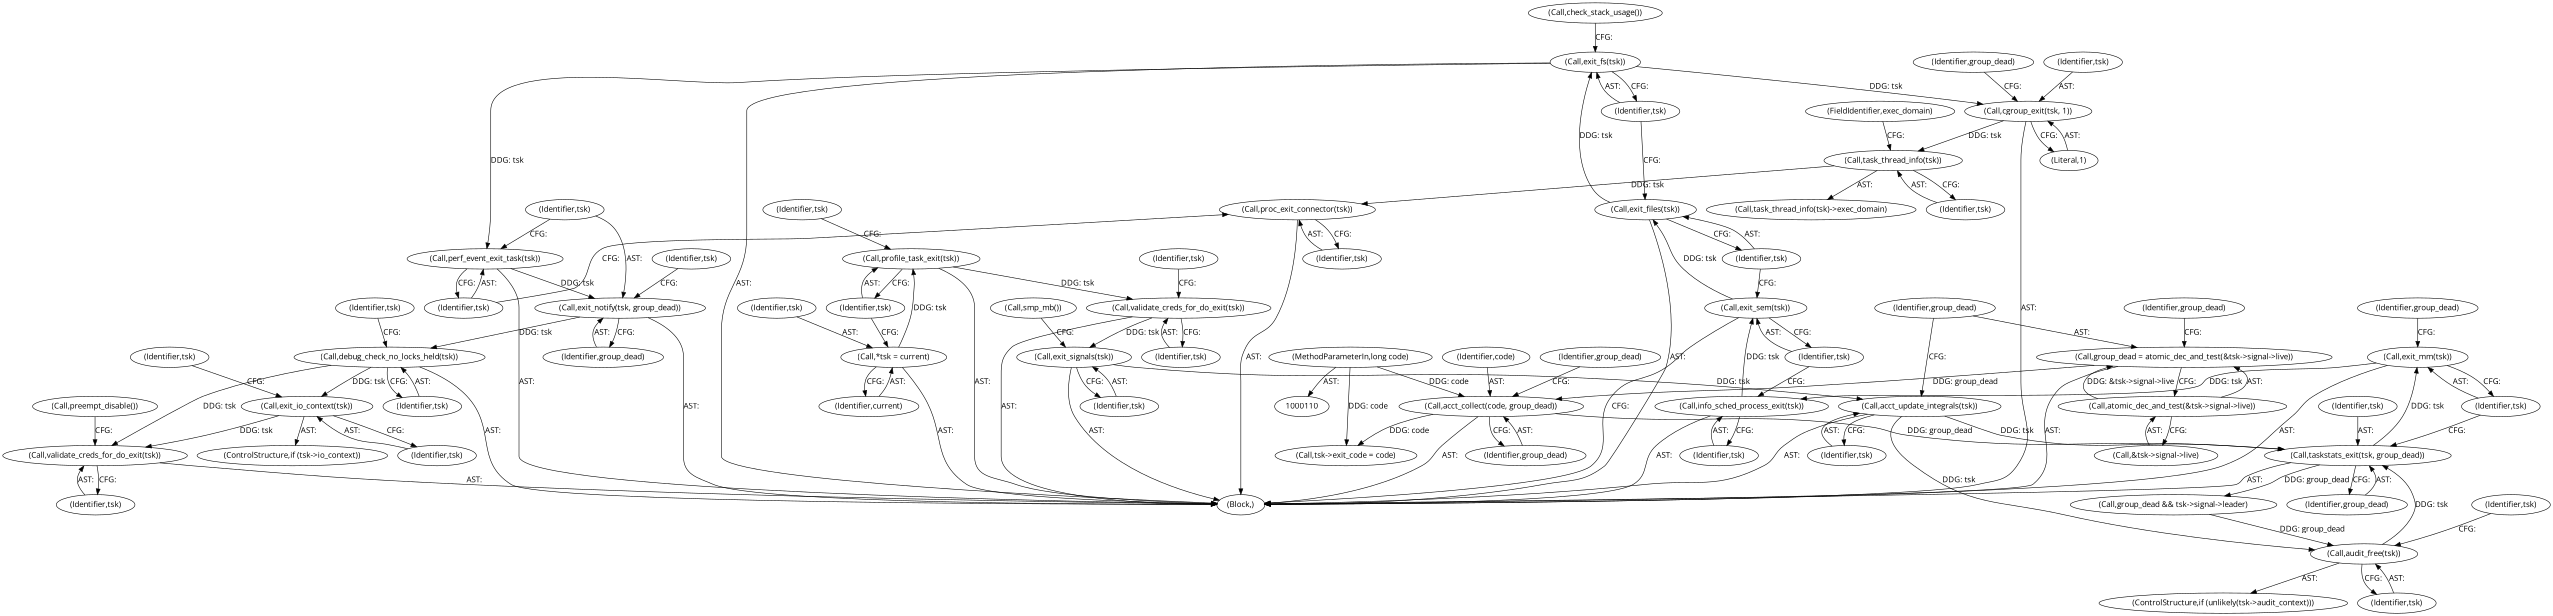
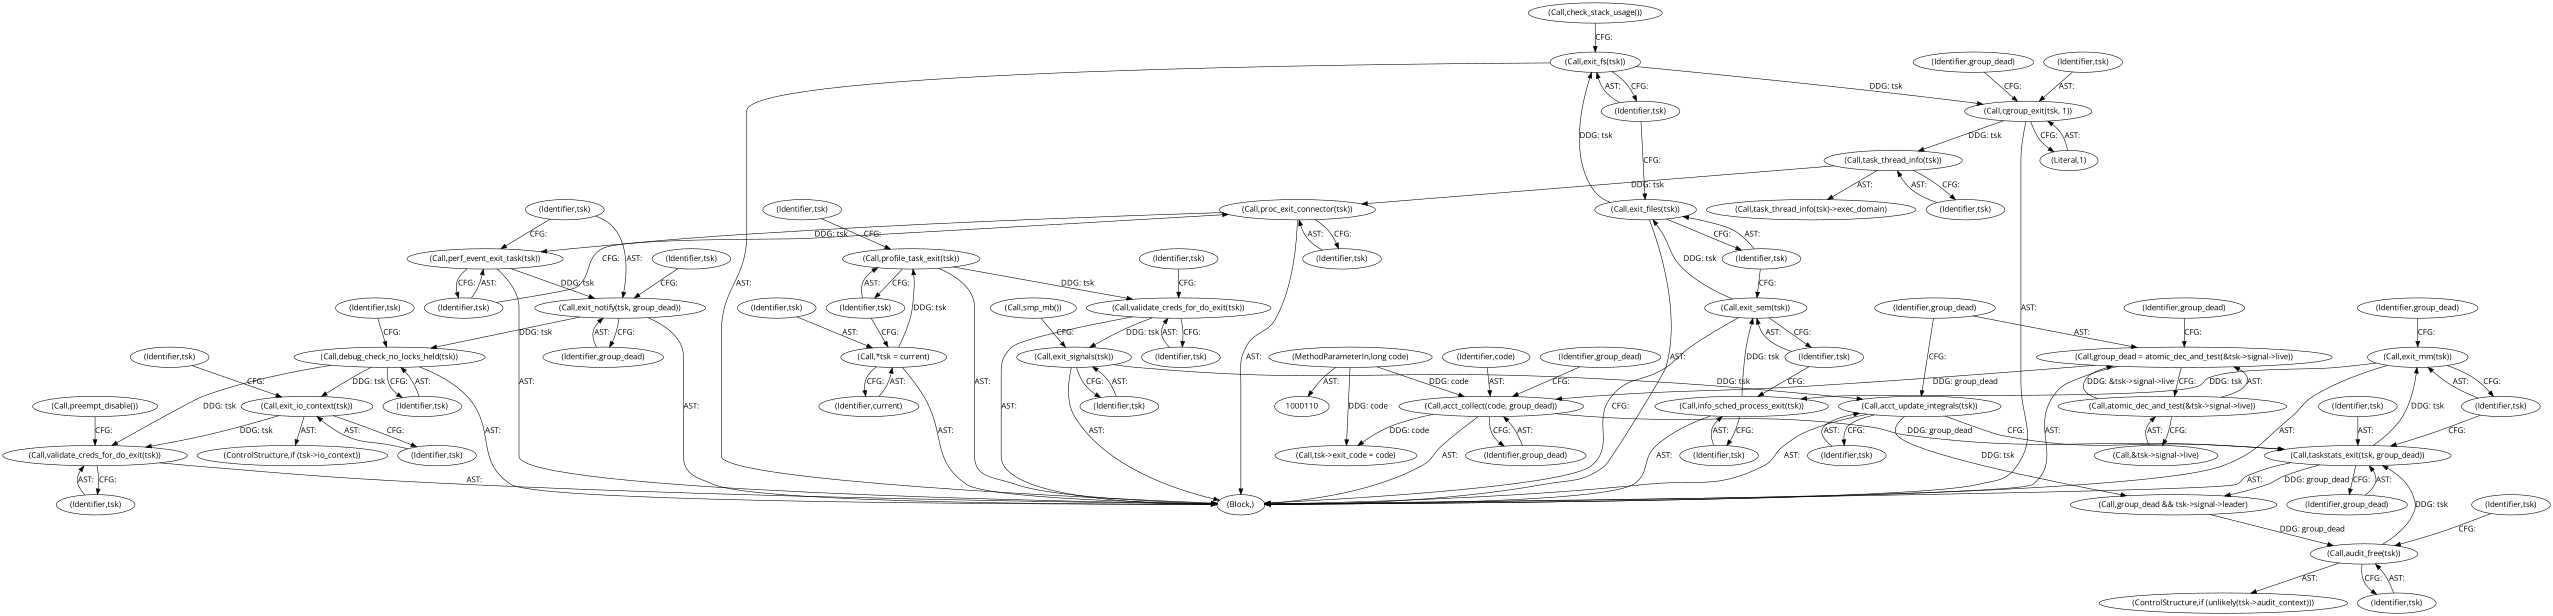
(948, 74) -> (884, 226)
(1880, 111) -> none
(2017, 431) -> (2017, 431)
(2077, 517) -> (1996, 469)
